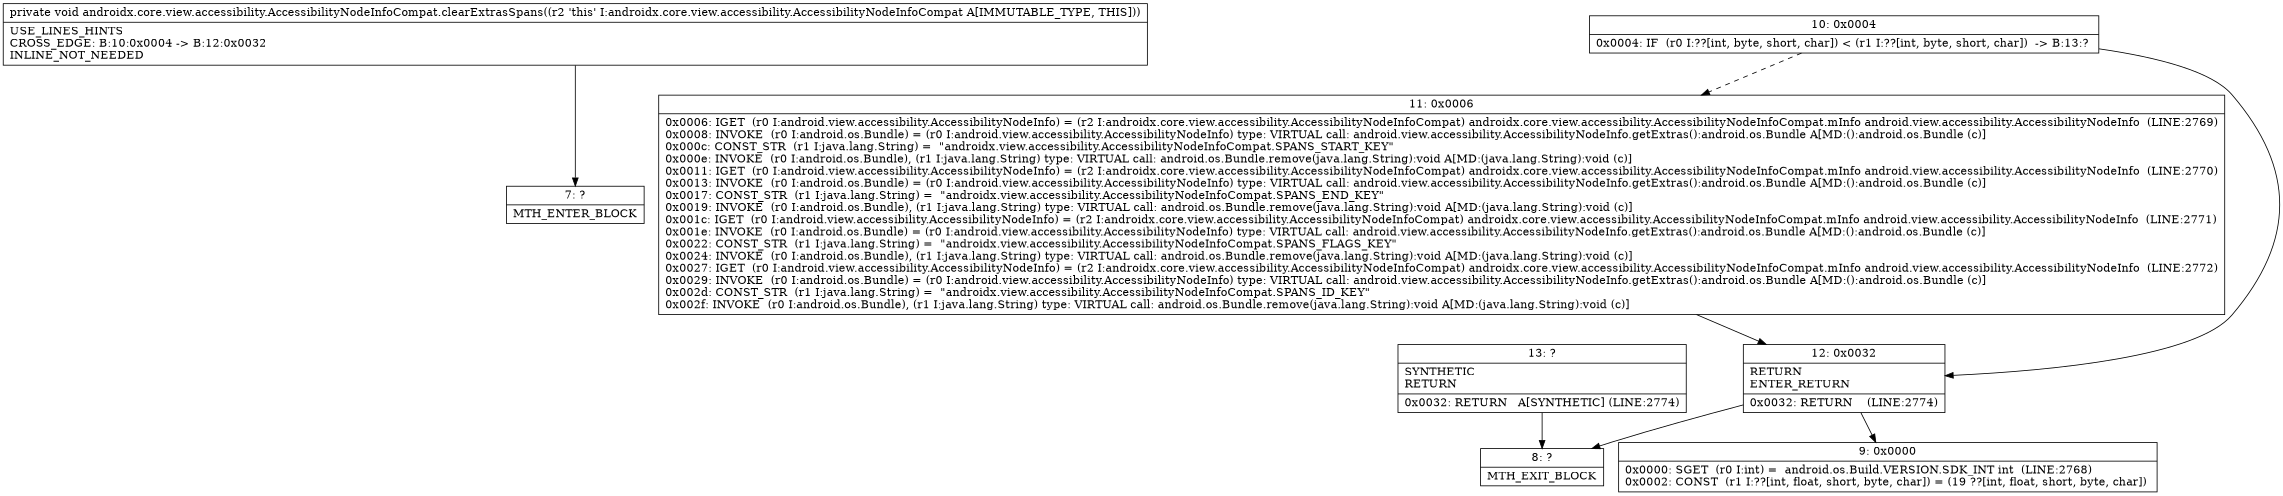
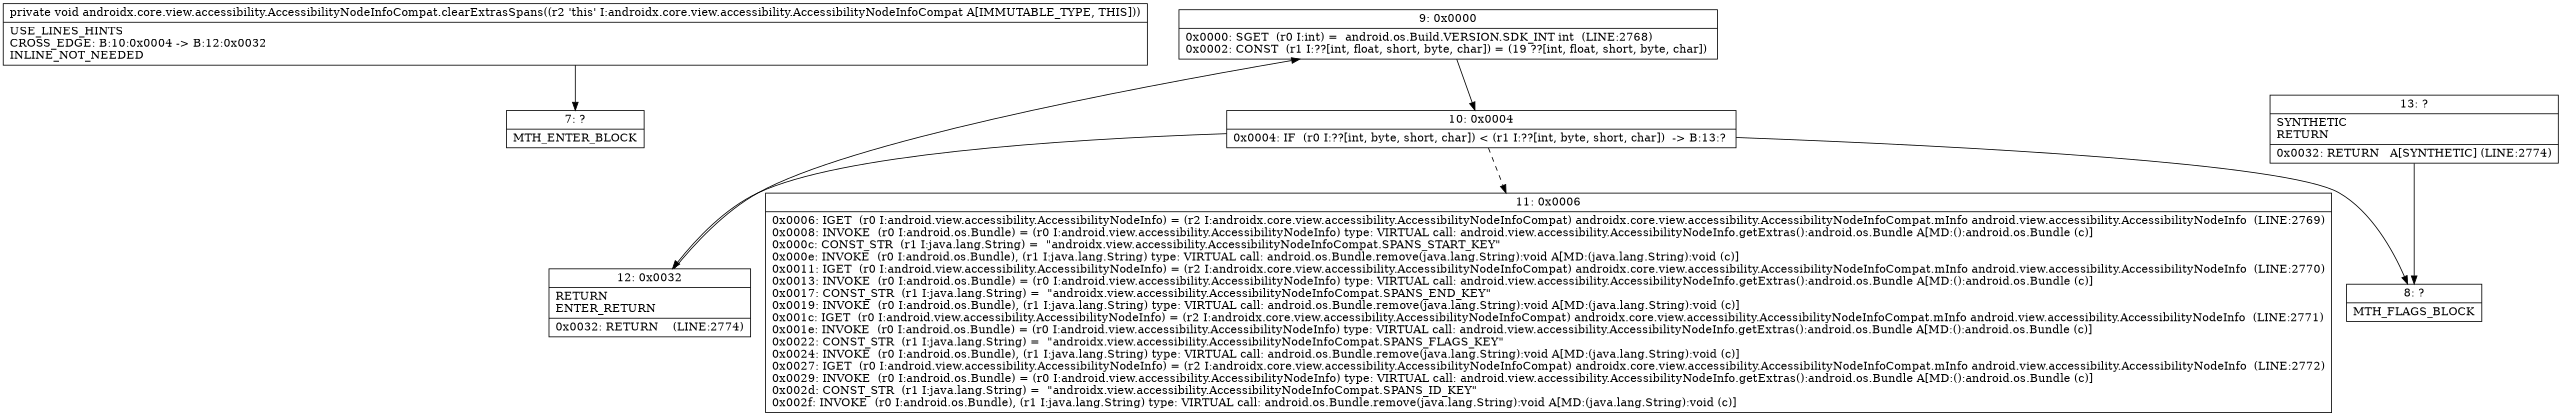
none -> (1464, 81)
(1728, 328) -> none
(1671, 425) -> (2093, 156)
(1542, 476) -> (2414, 312)
